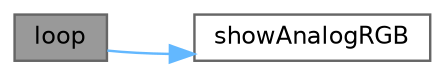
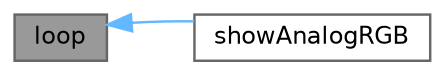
(138, 53) -> (163, 22)
